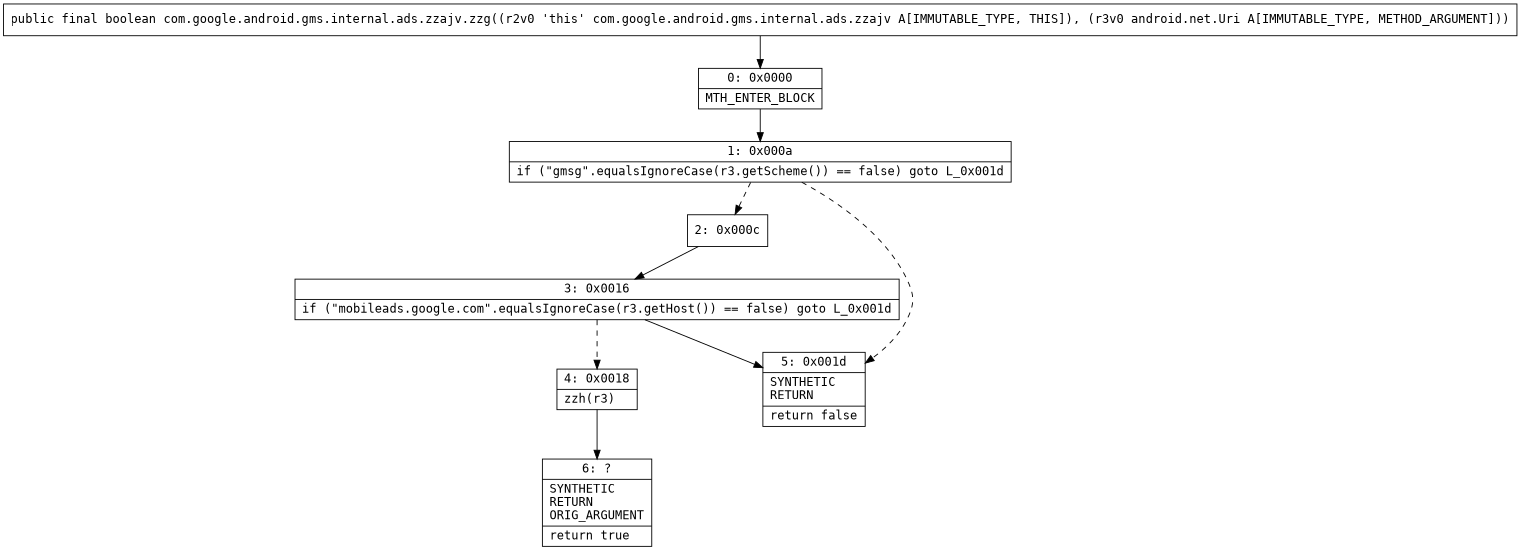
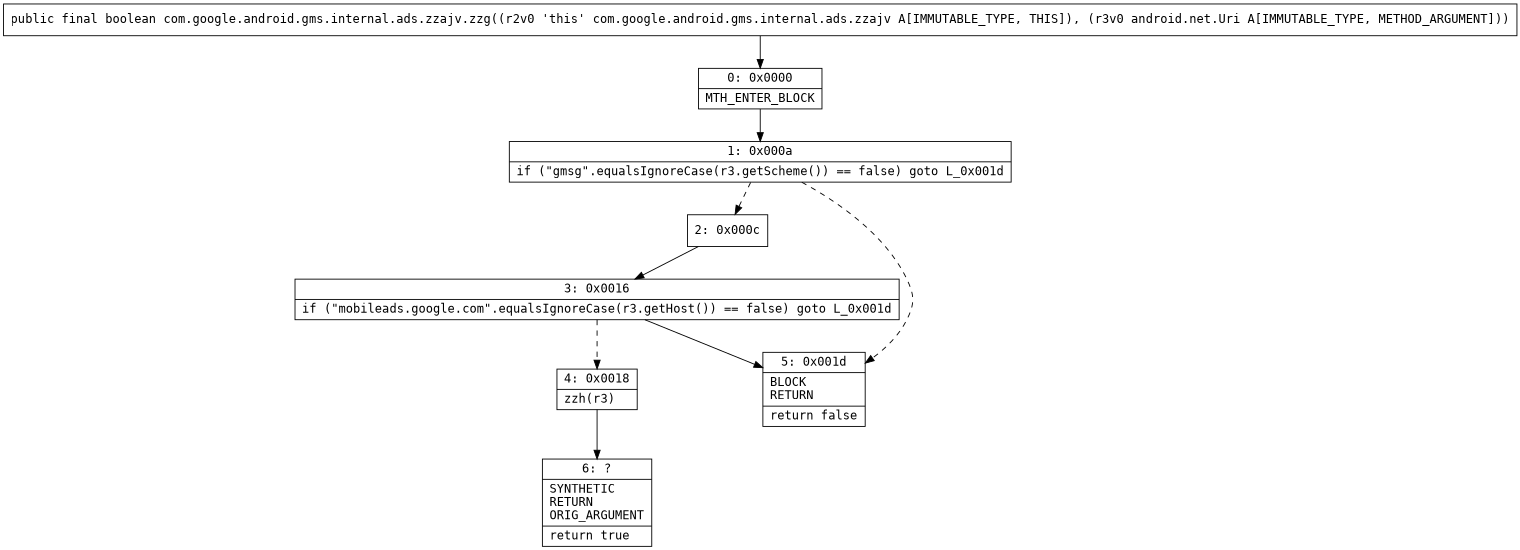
(803, 382) -> (788, 382)
